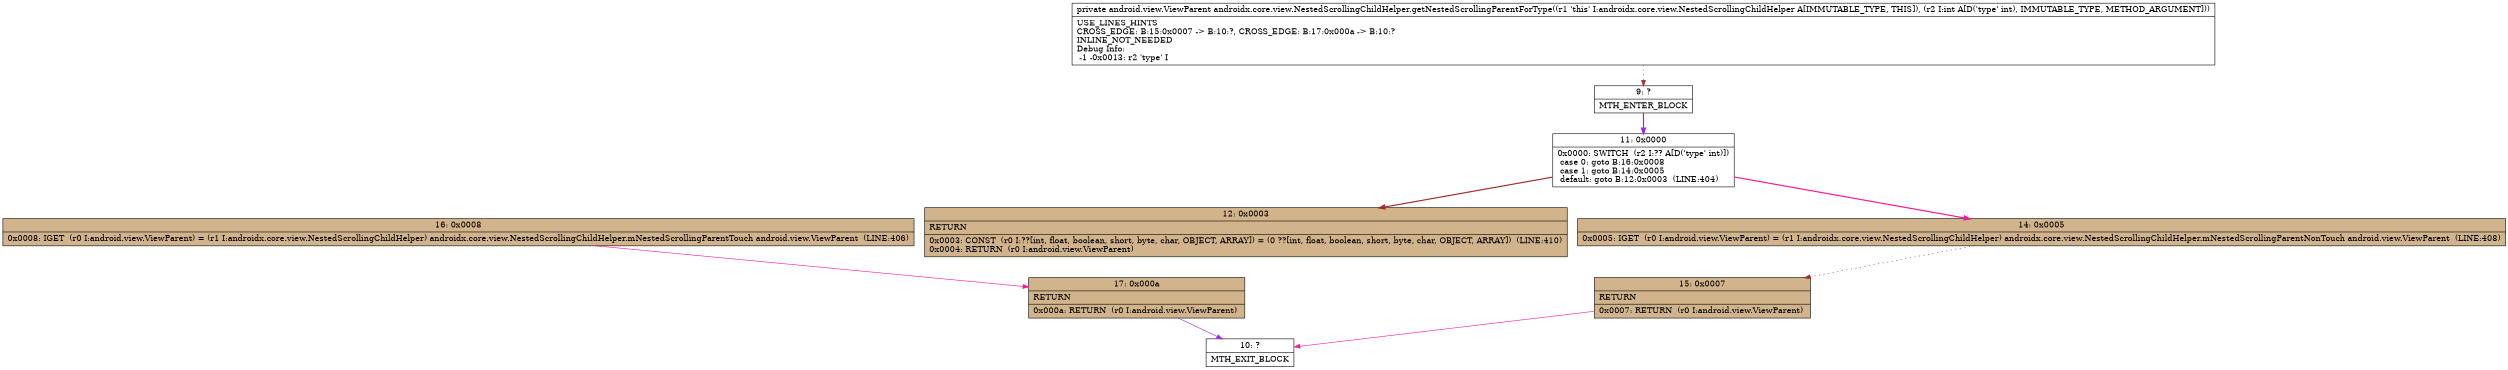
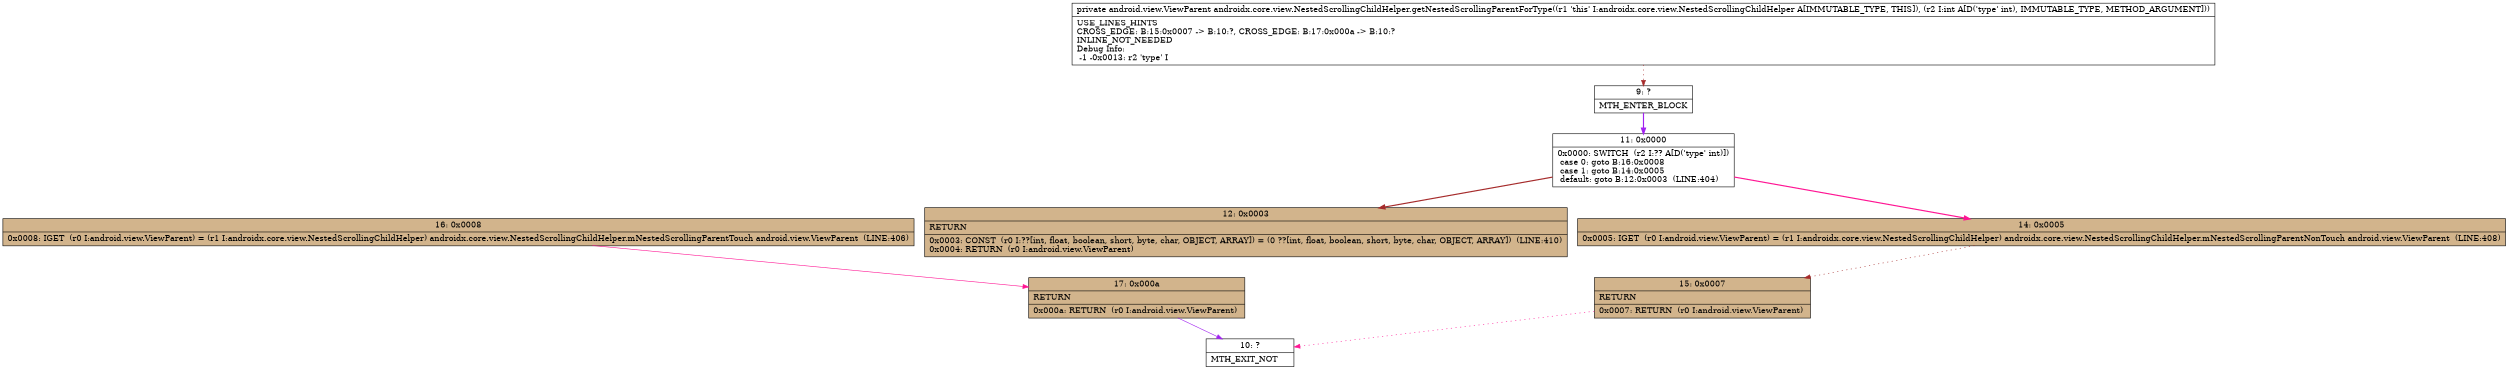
(1447, 329) -> (1447, 329)
(1250, 359) -> (1244, 359)
